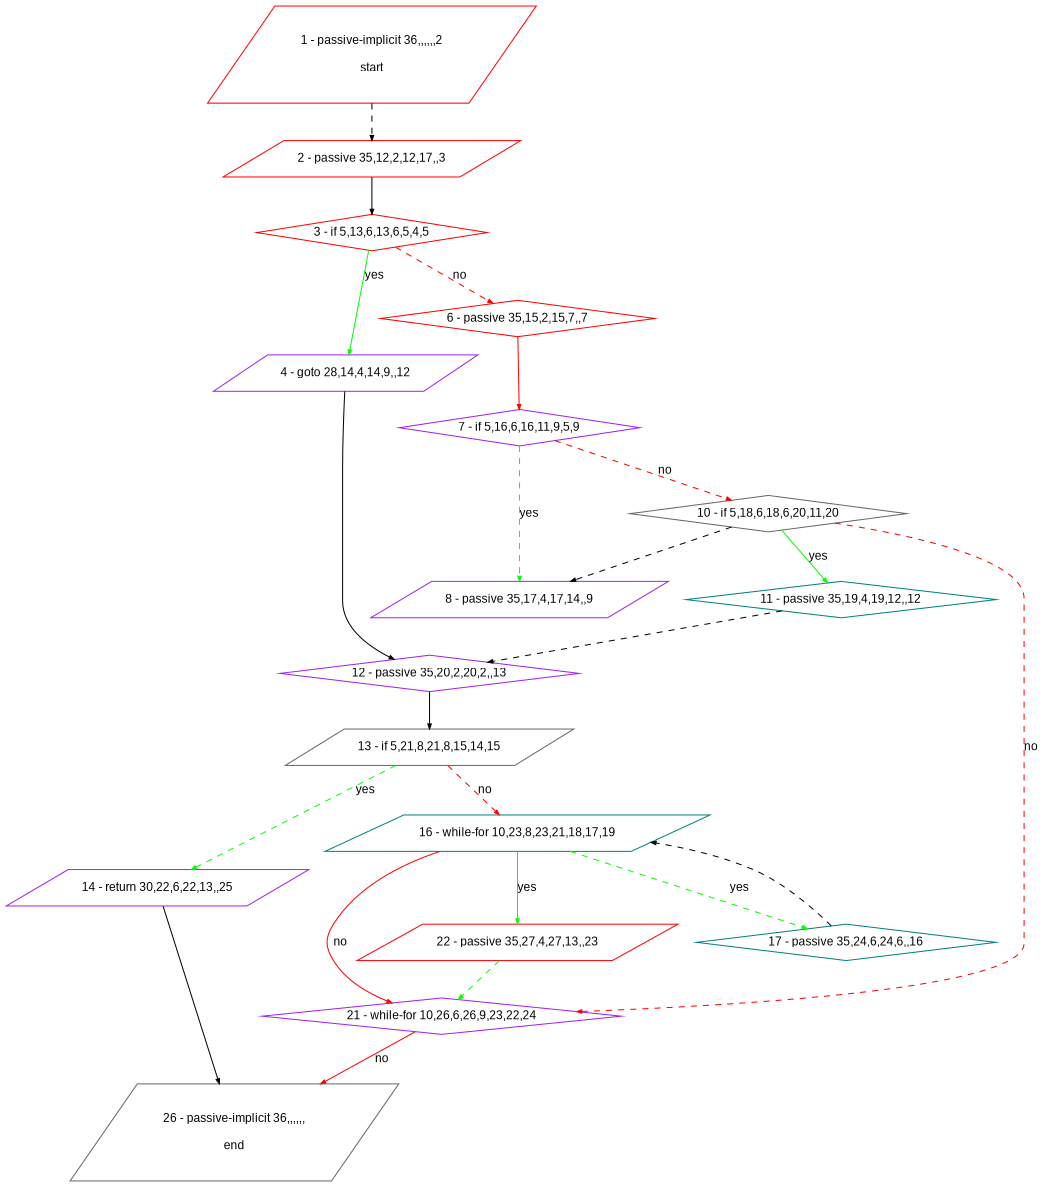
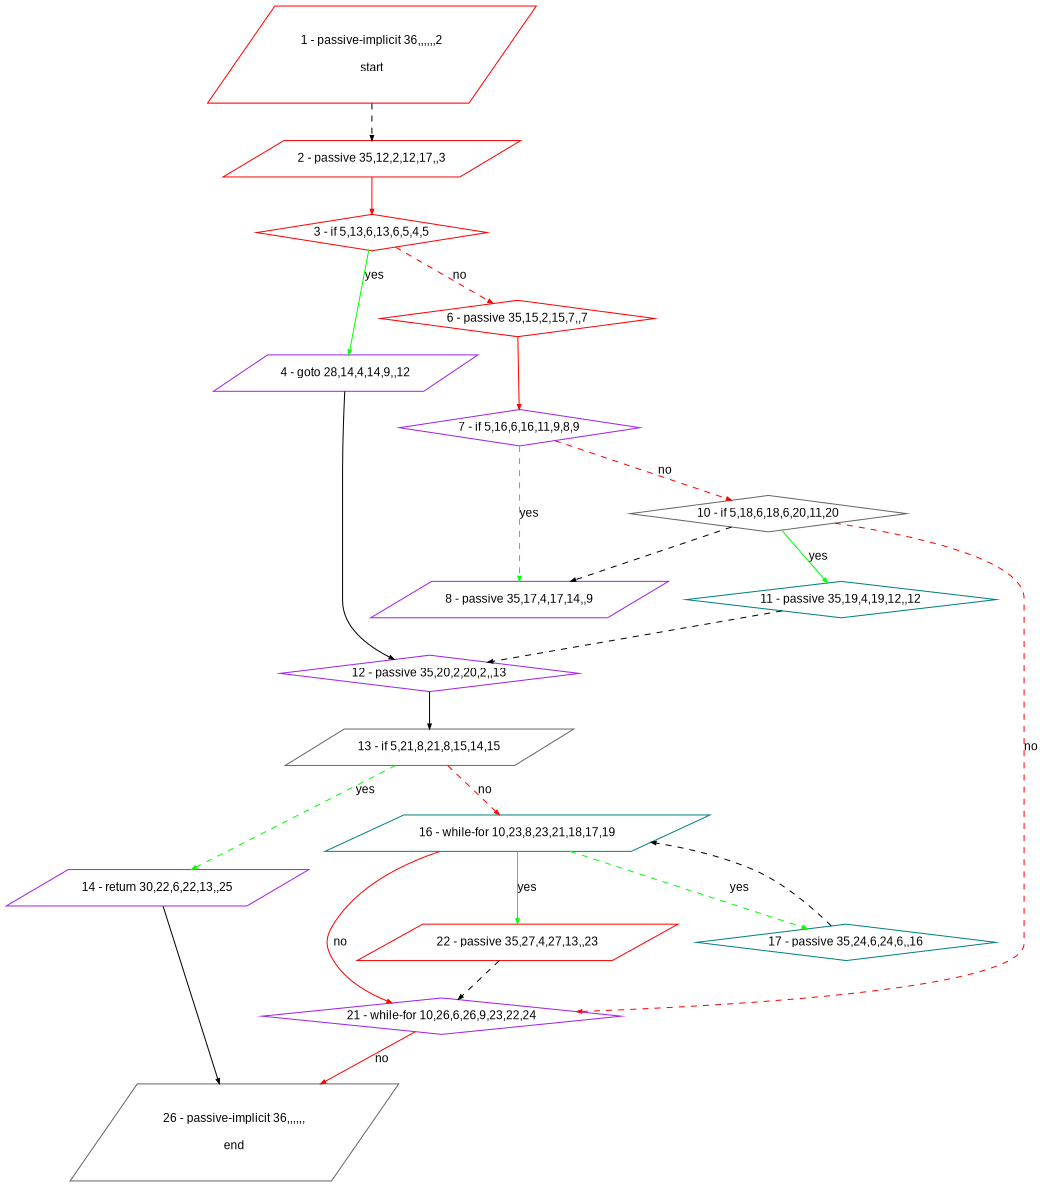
(372, 193) -> (372, 193)
(520, 428) -> (520, 428)
(481, 978) -> (481, 978)
